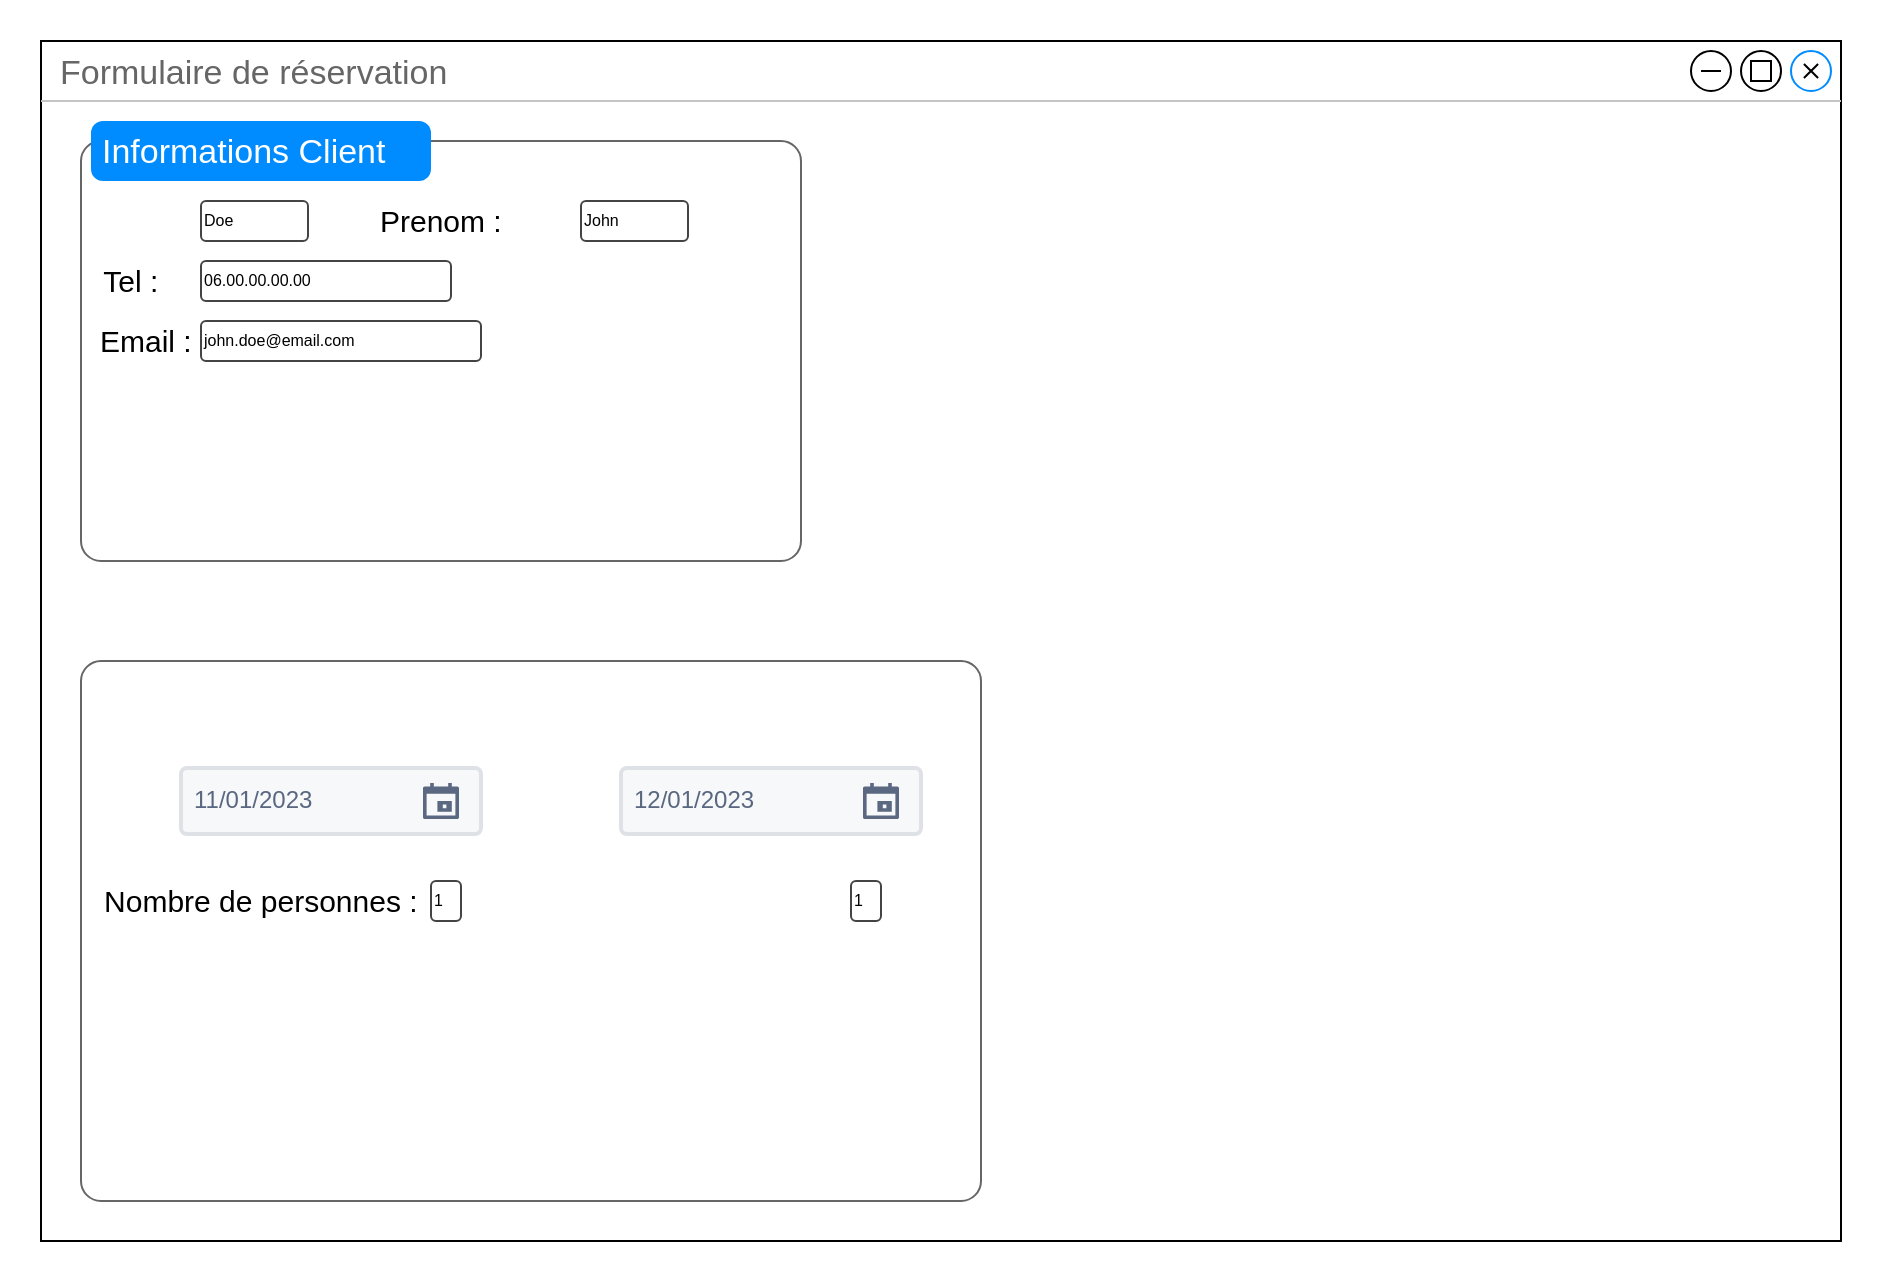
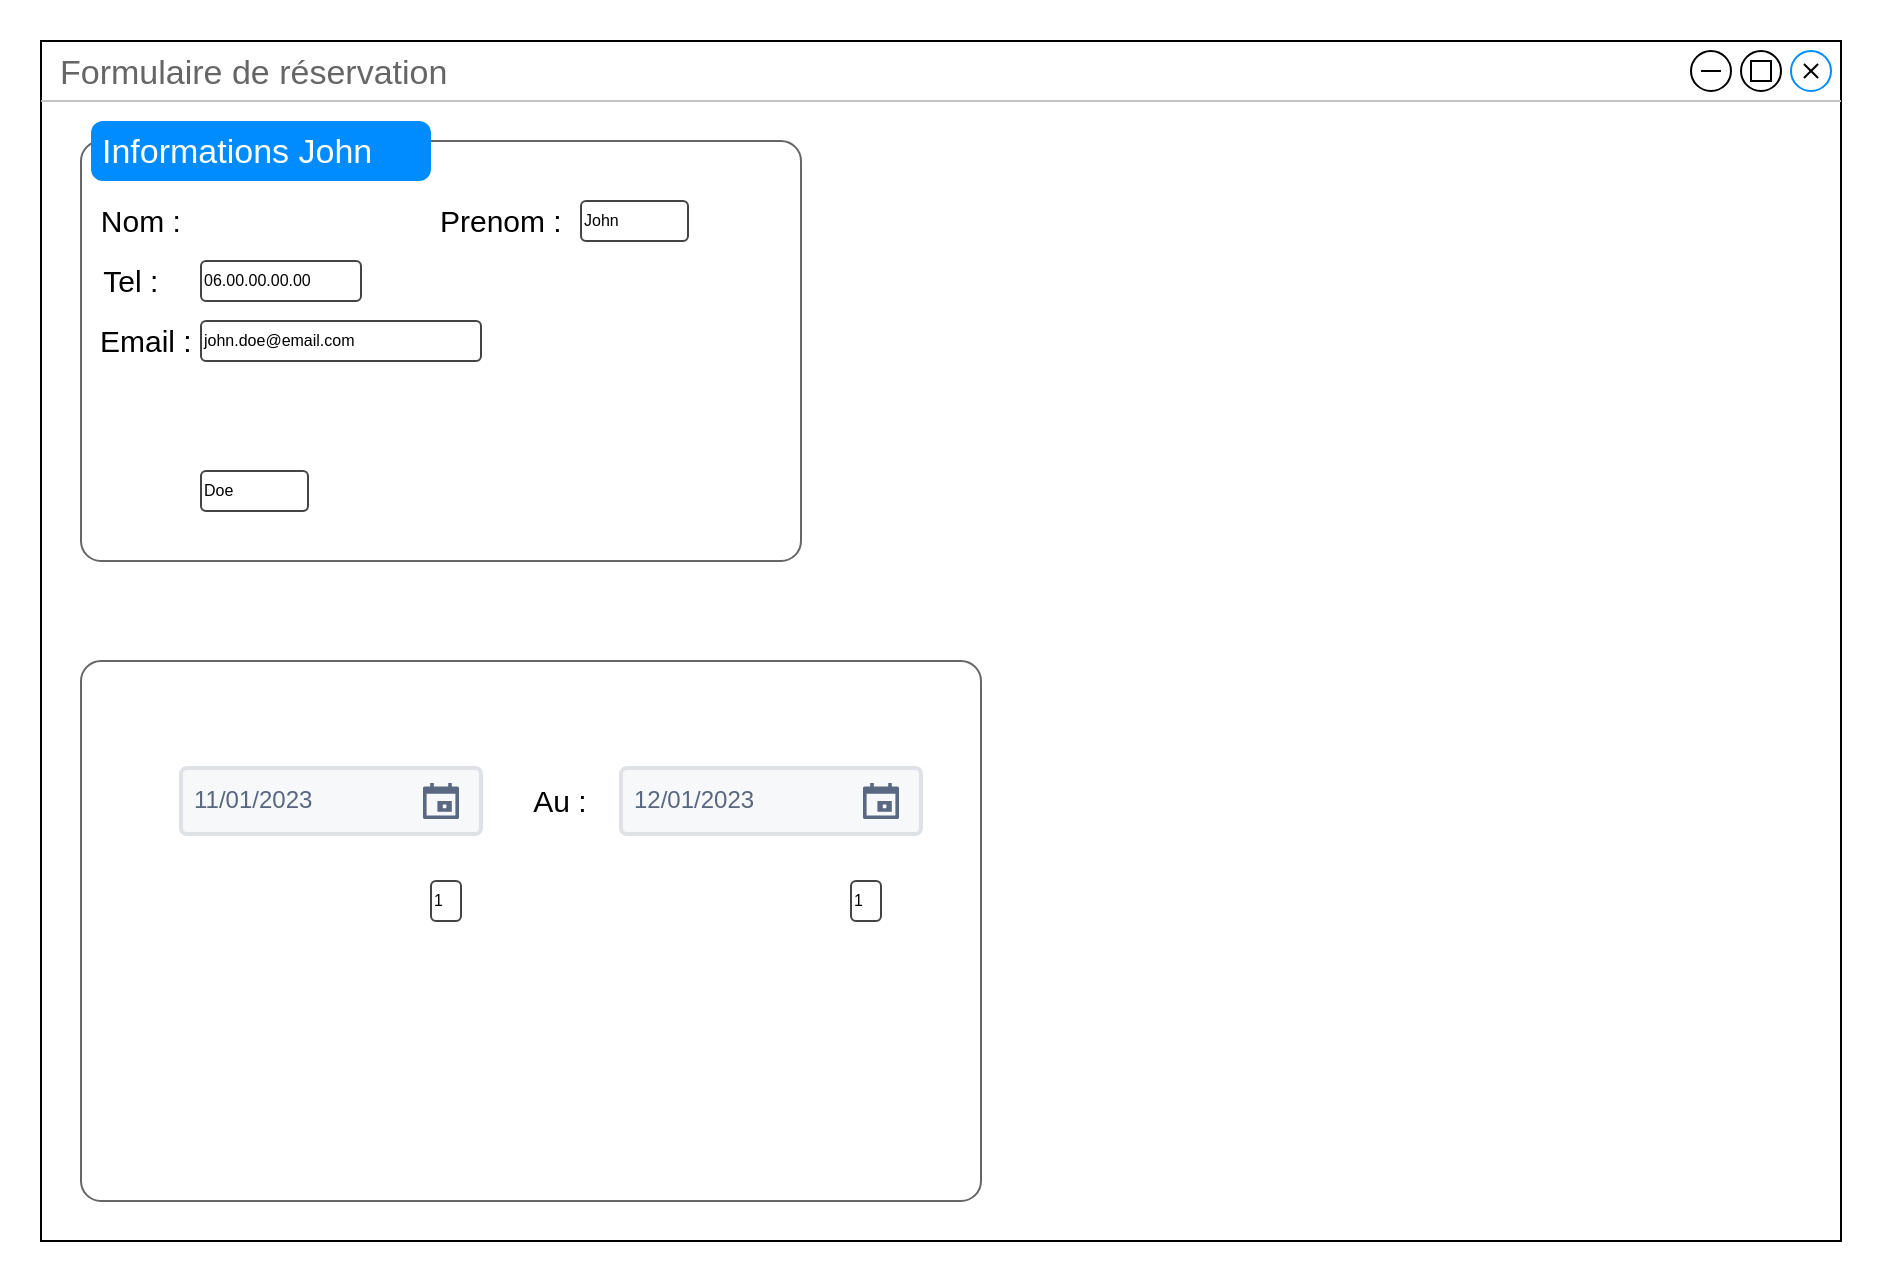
(265, 152) -> (255, 152)
none -> (146, 221)
(255, 221) -> (255, 491)
(446, 221) -> (506, 221)
(326, 281) -> (281, 281)
none -> (561, 801)
(266, 901) -> none
